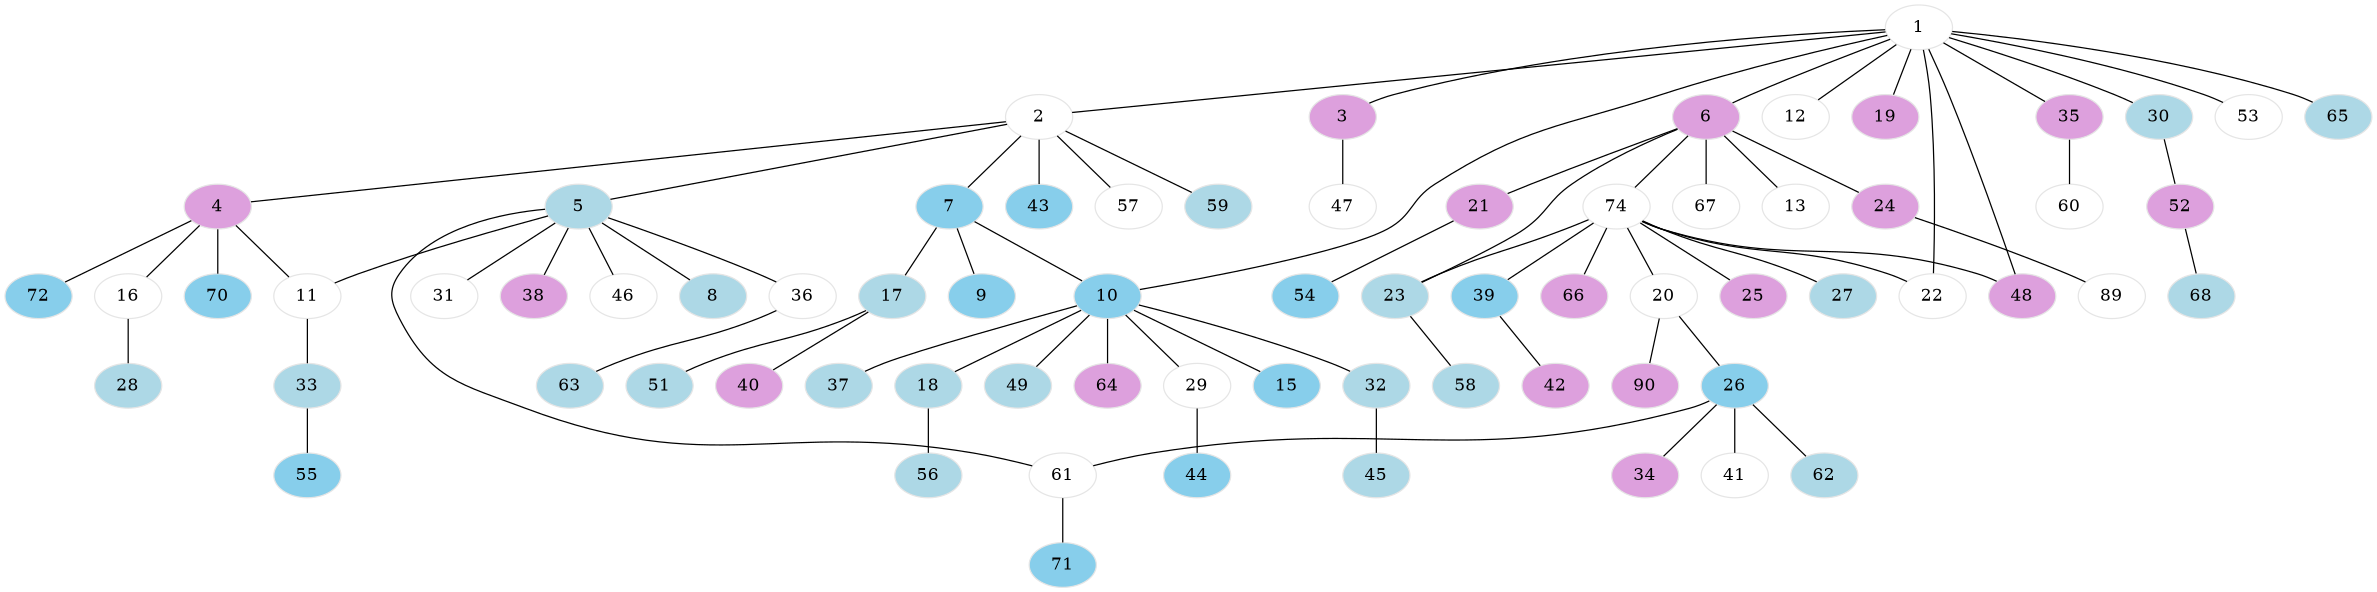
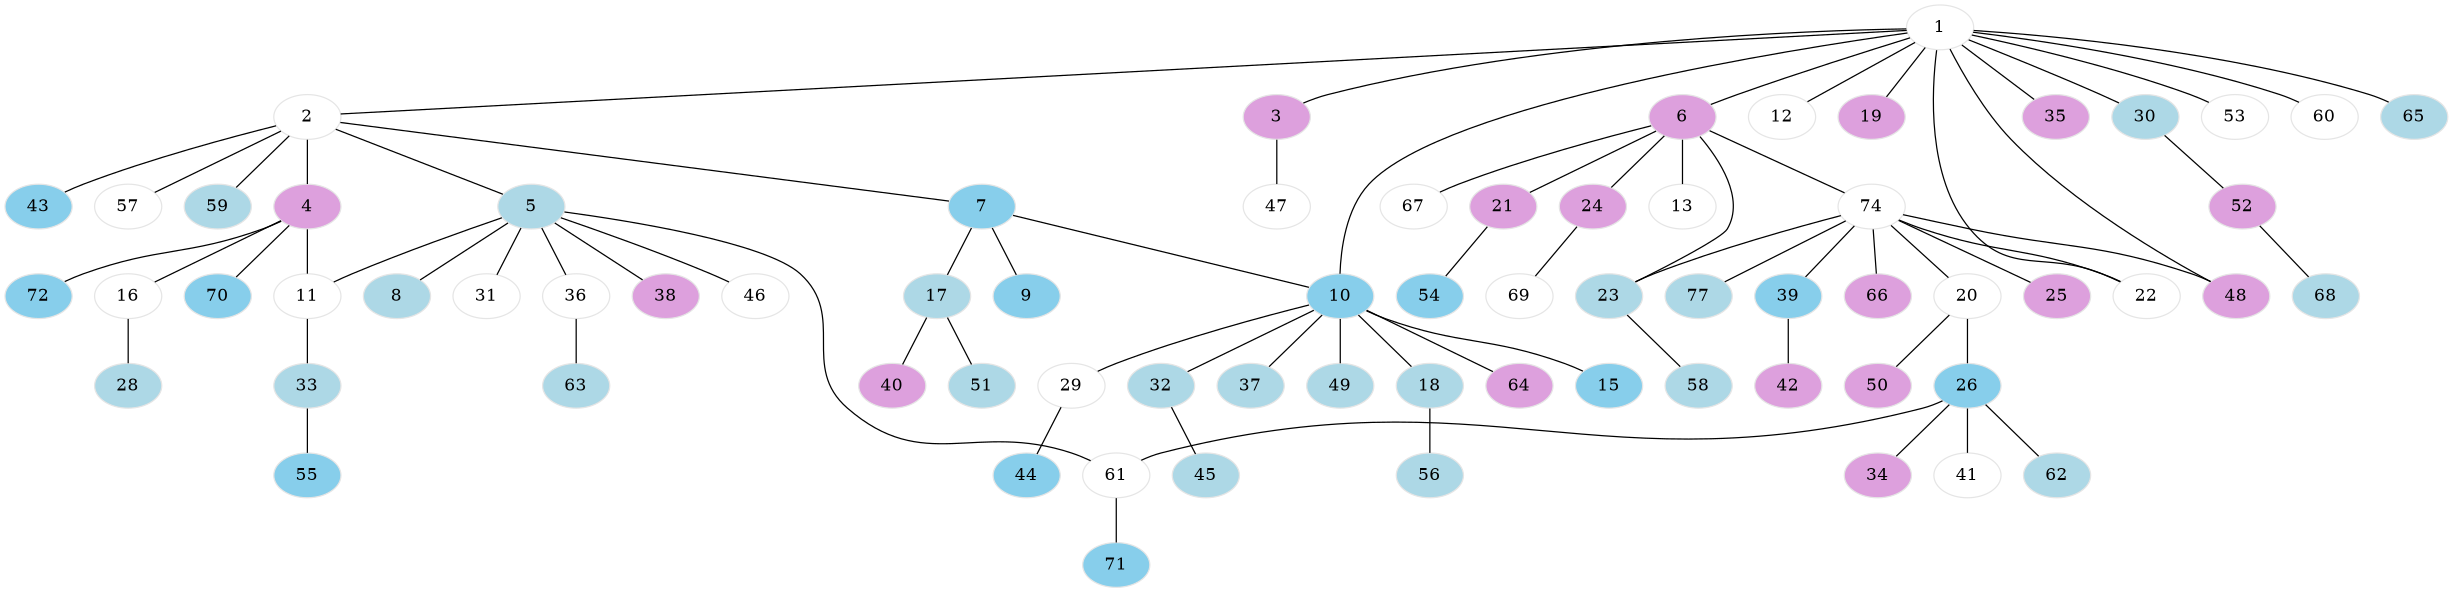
(2070, 162) -> (2138, 59)
(1843, 296) -> (1699, 296)
(2112, 296) -> (1519, 296)
(1645, 386) -> (1878, 386)
